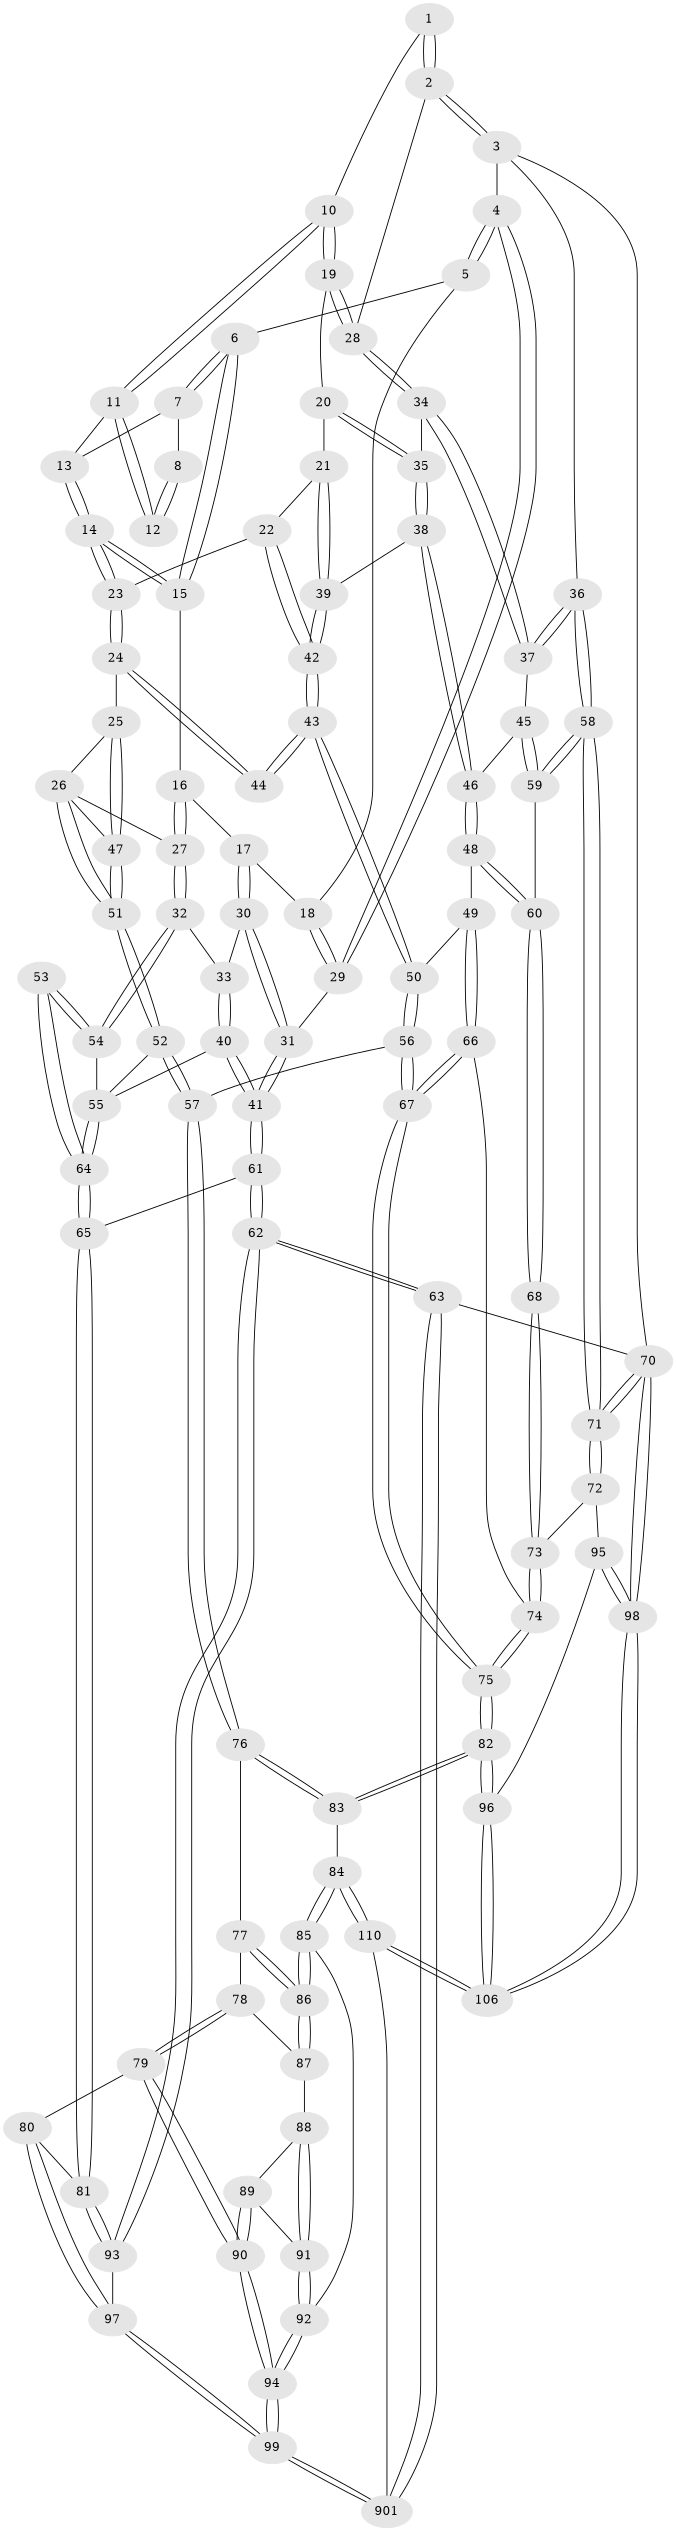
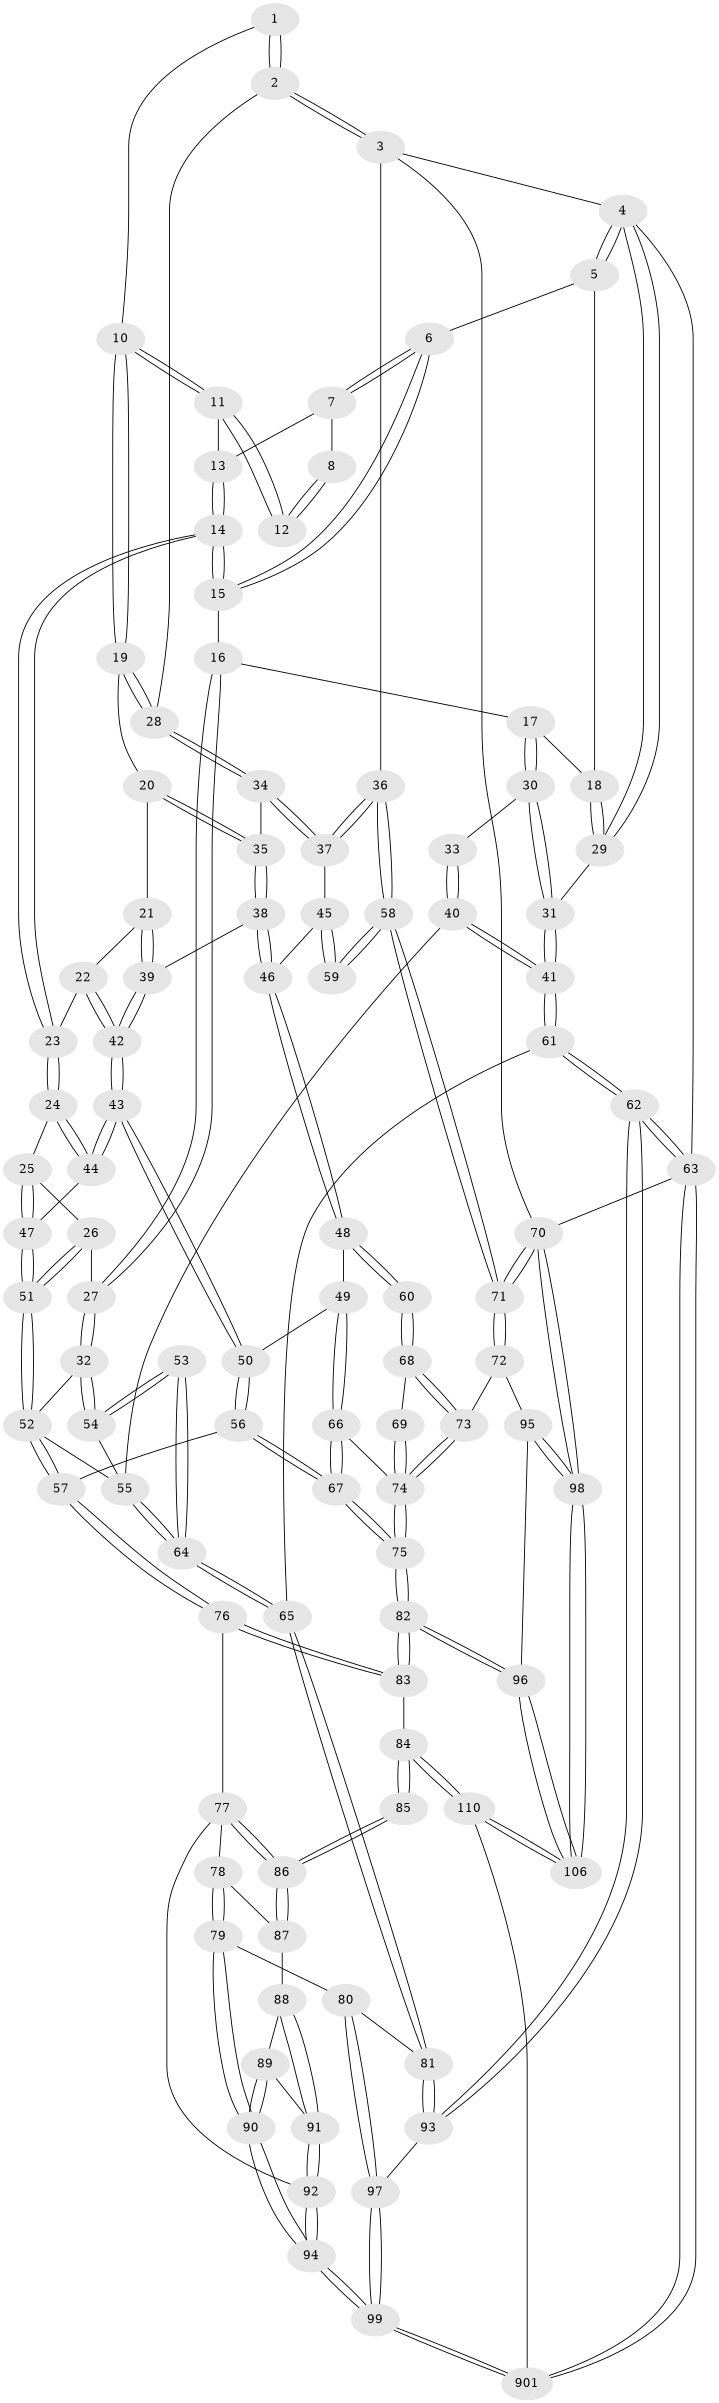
none -> (693, 681)
(88, 818) -> (63, 1198)
(535, 850) -> none
(202, 946) -> (56, 1393)
none -> (400, 1425)
(353, 2128) -> (167, 2029)
